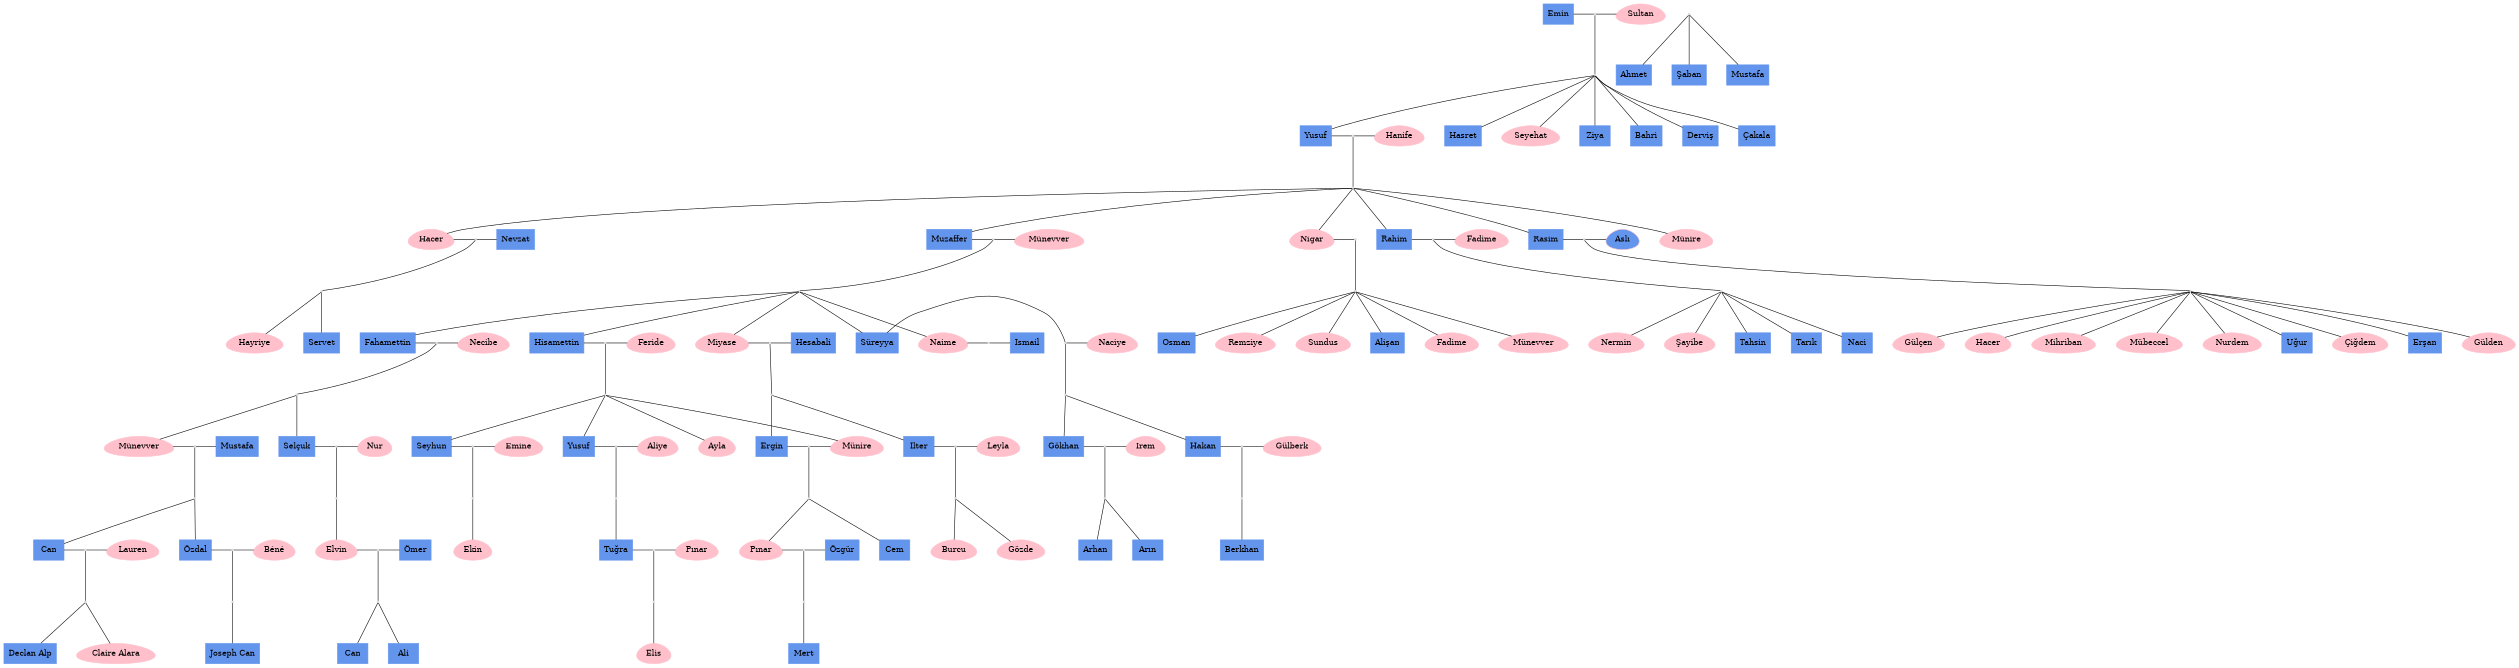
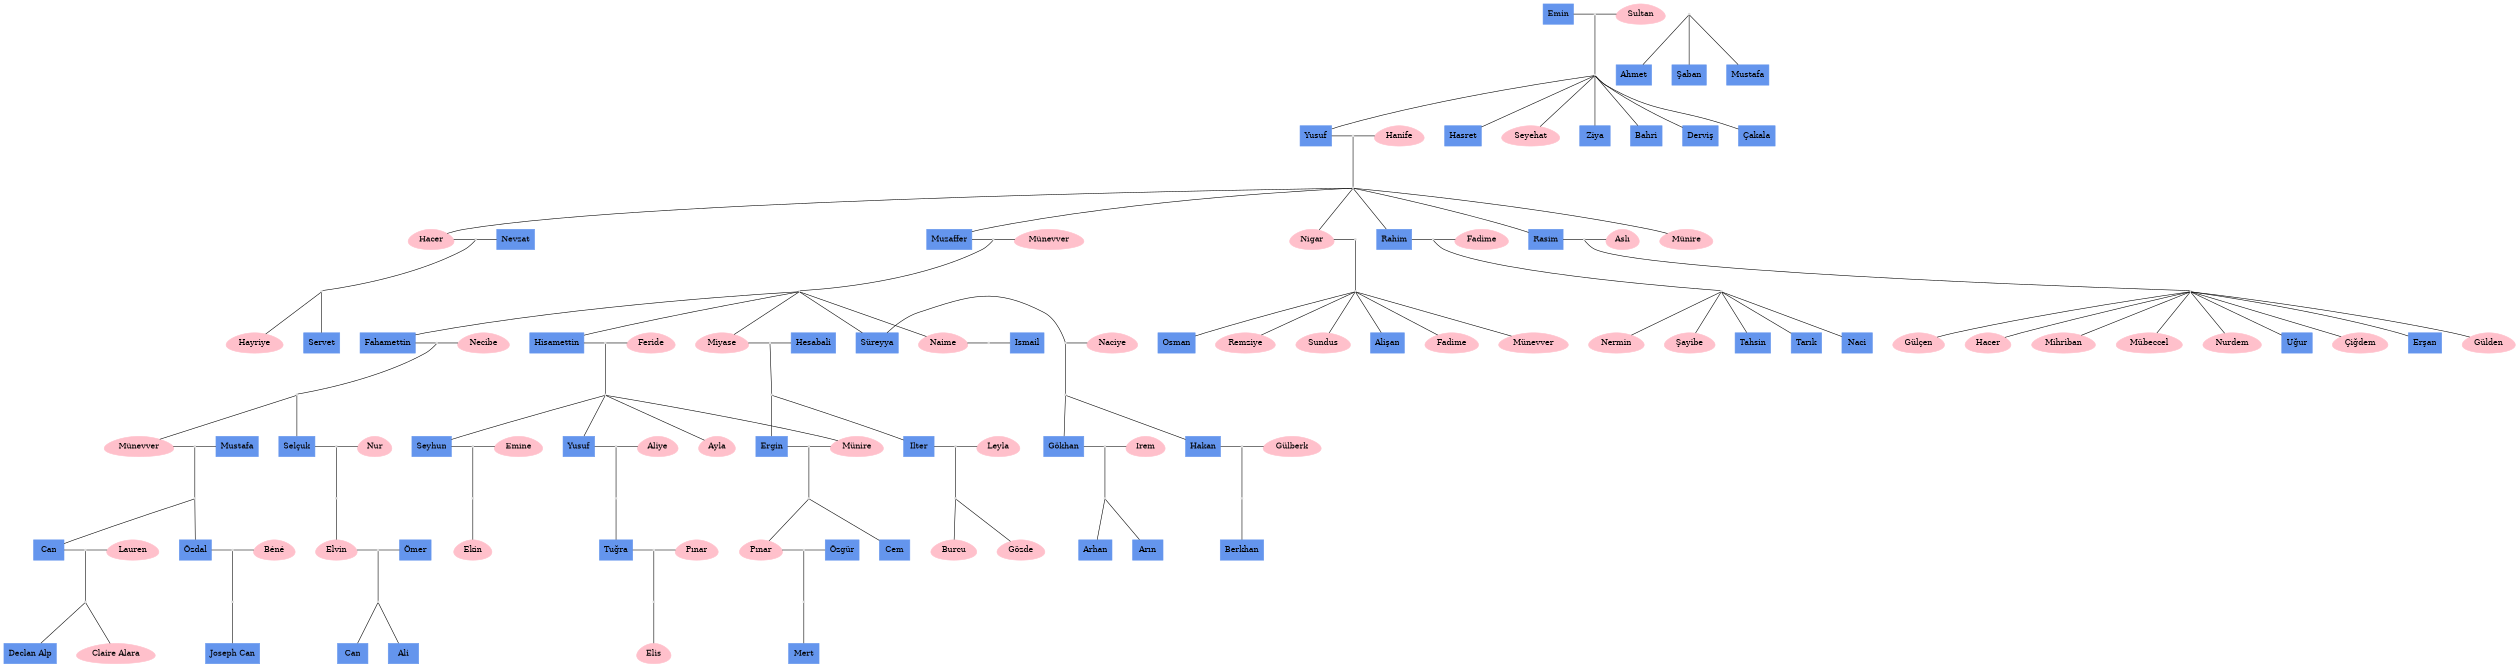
(1623, 239) -> (1623, 239)
